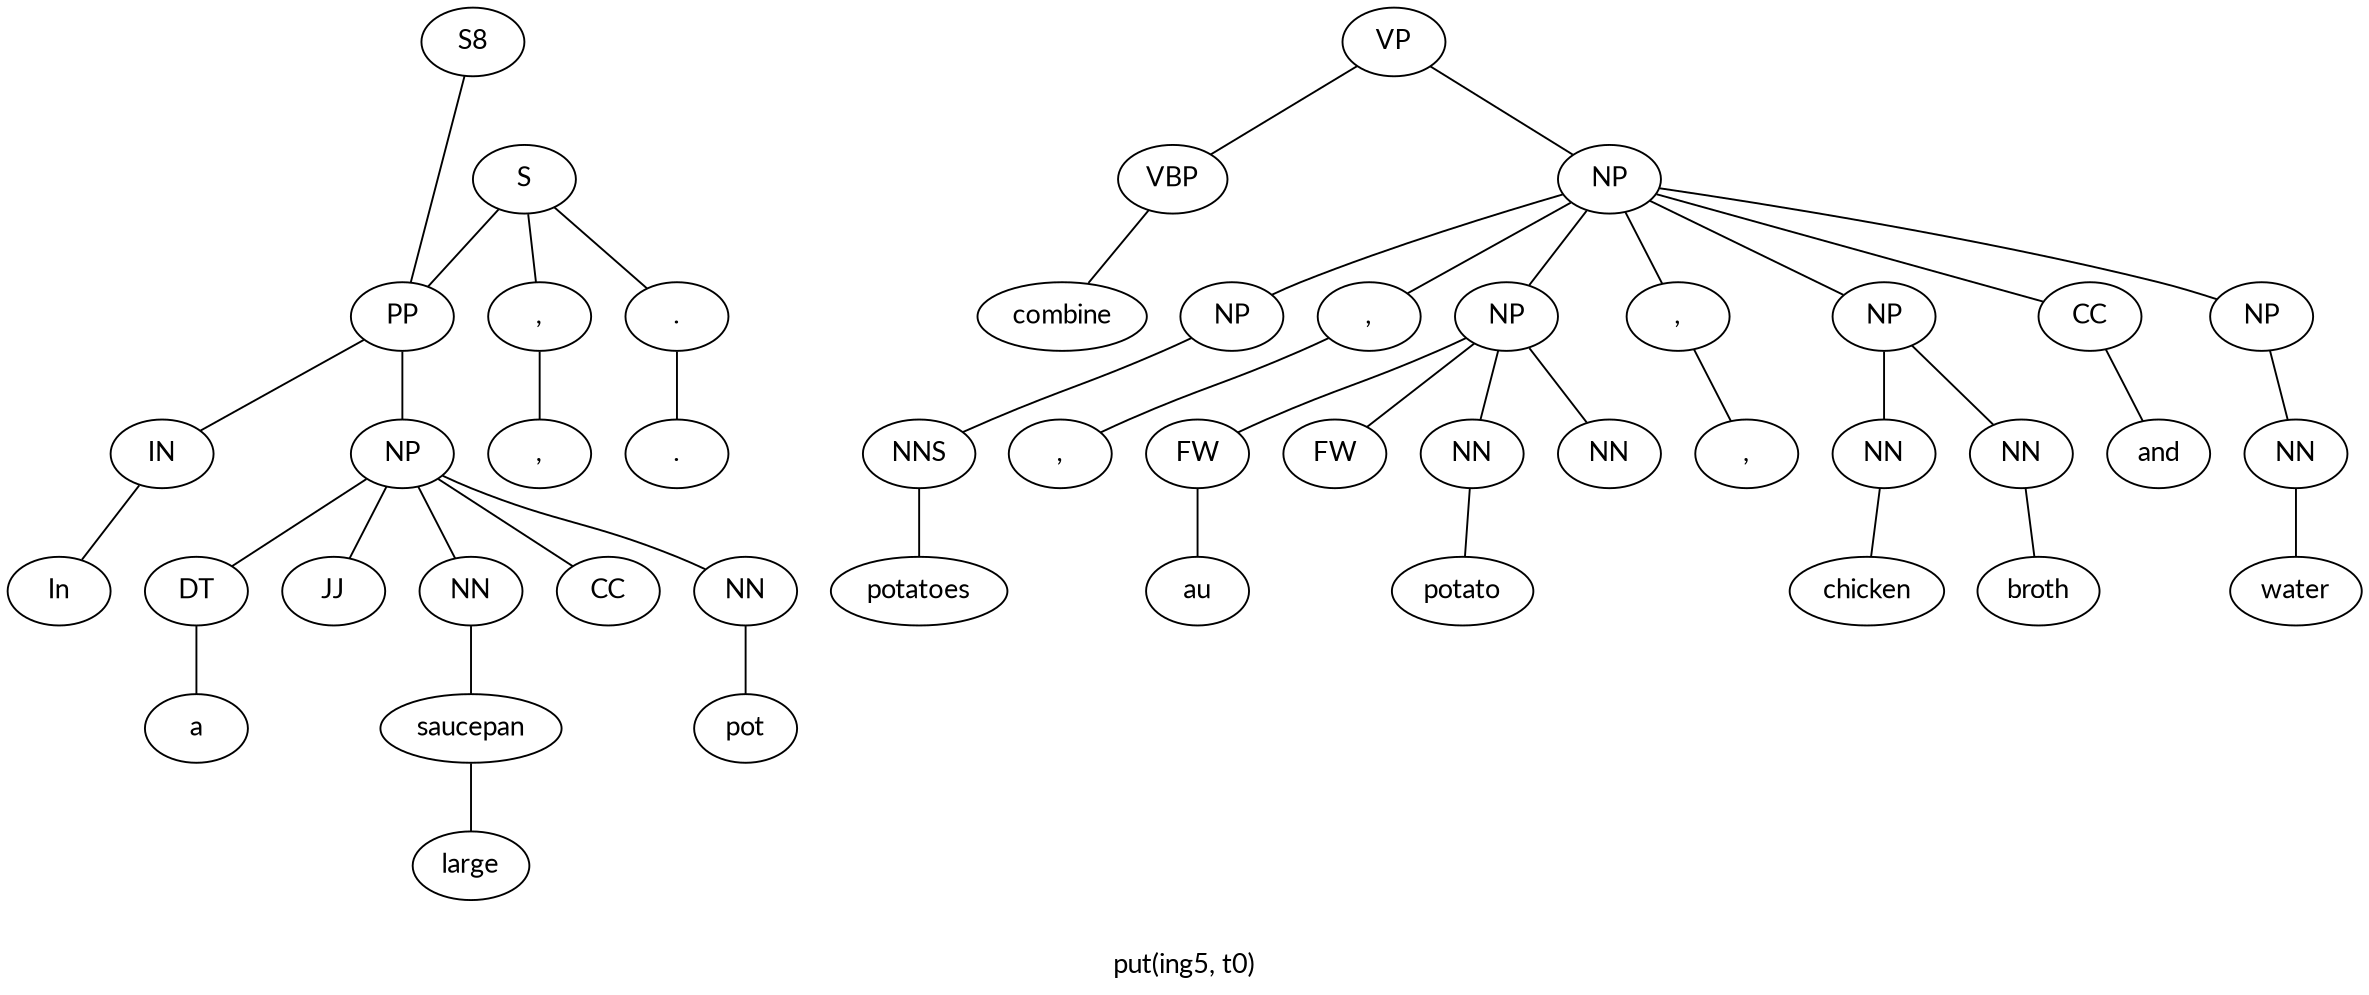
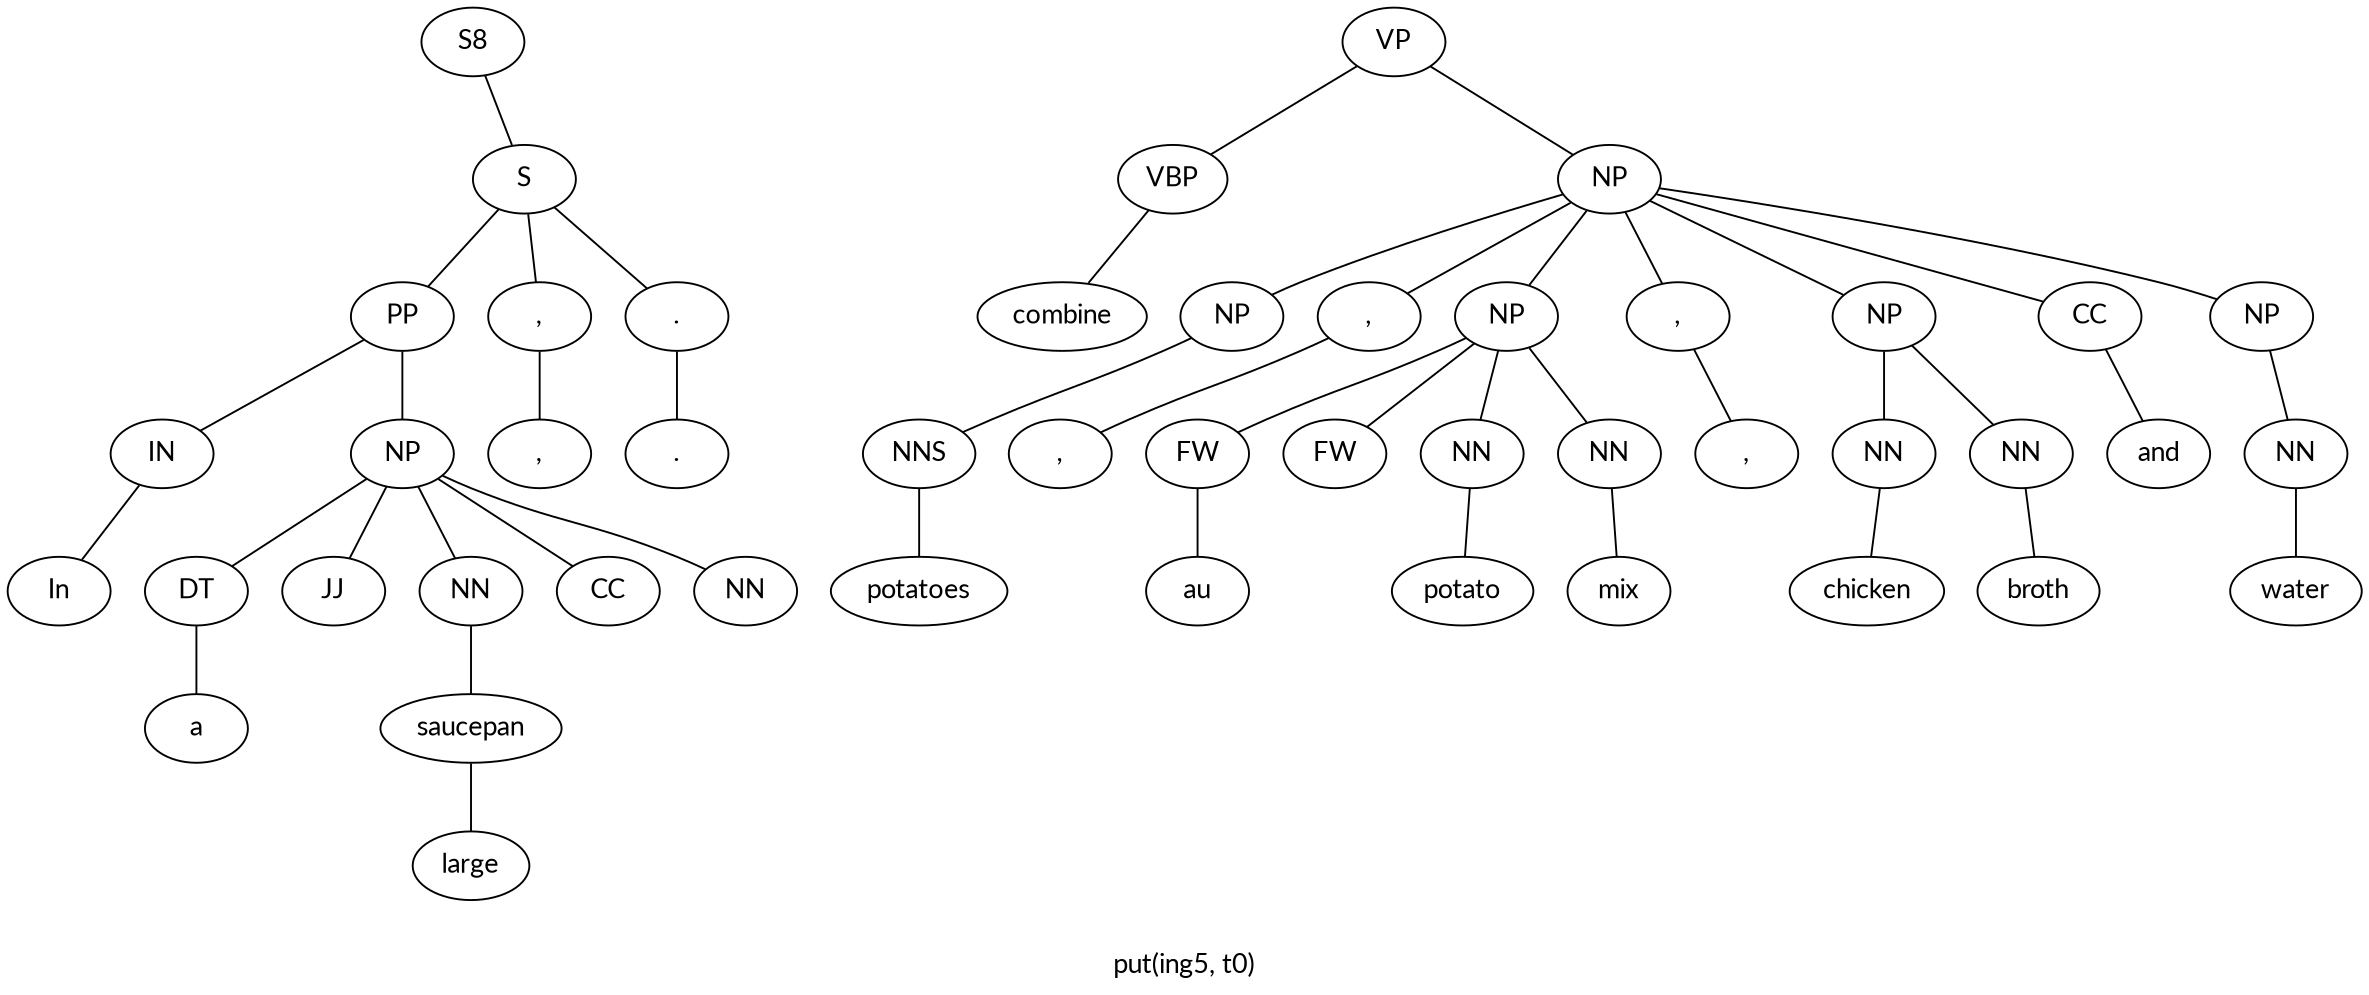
(438, 179) -> (499, 110)
none -> (1619, 591)
(746, 728) -> none
